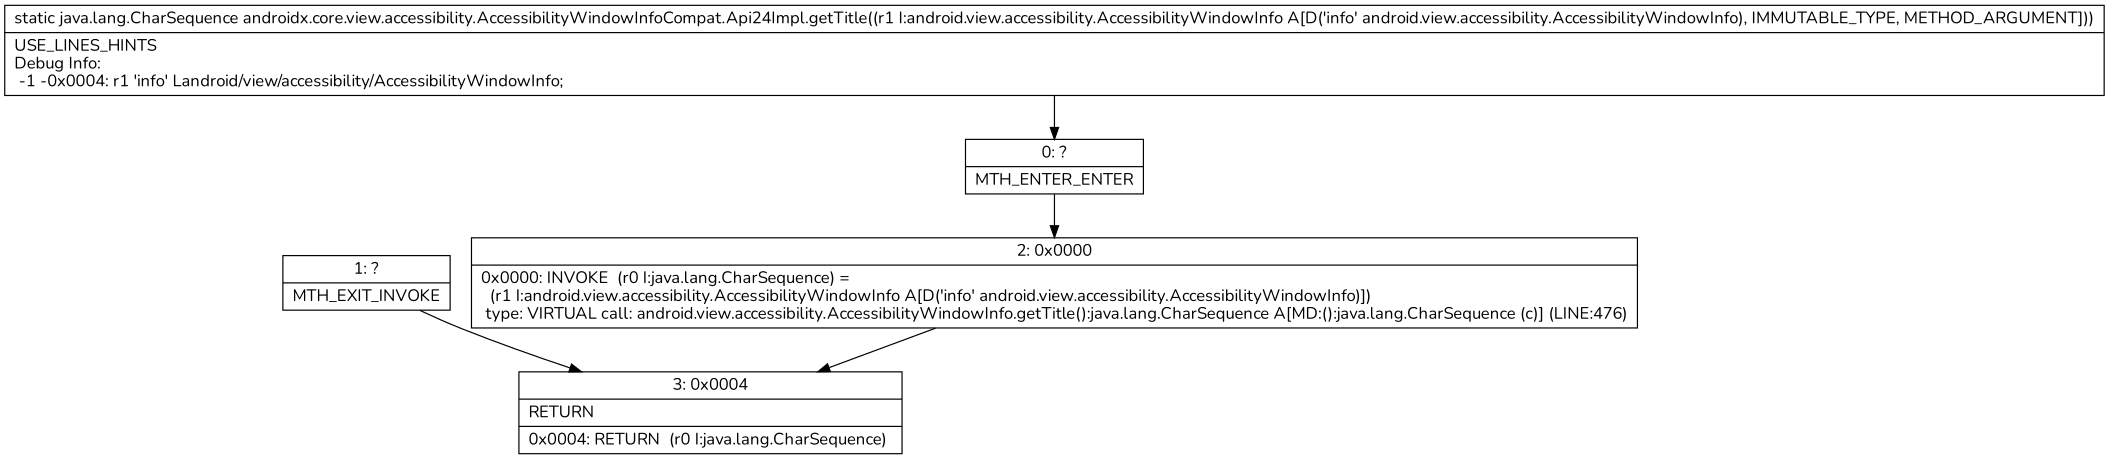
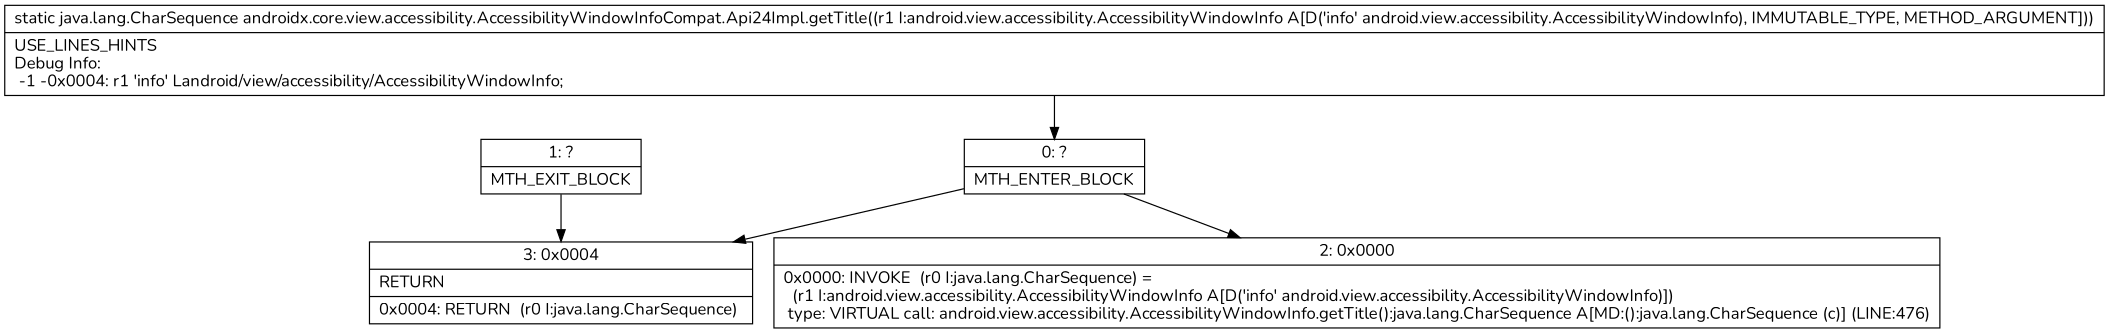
(1054, 180) -> (1054, 180)
(367, 296) -> (561, 180)
(882, 348) -> (855, 214)
